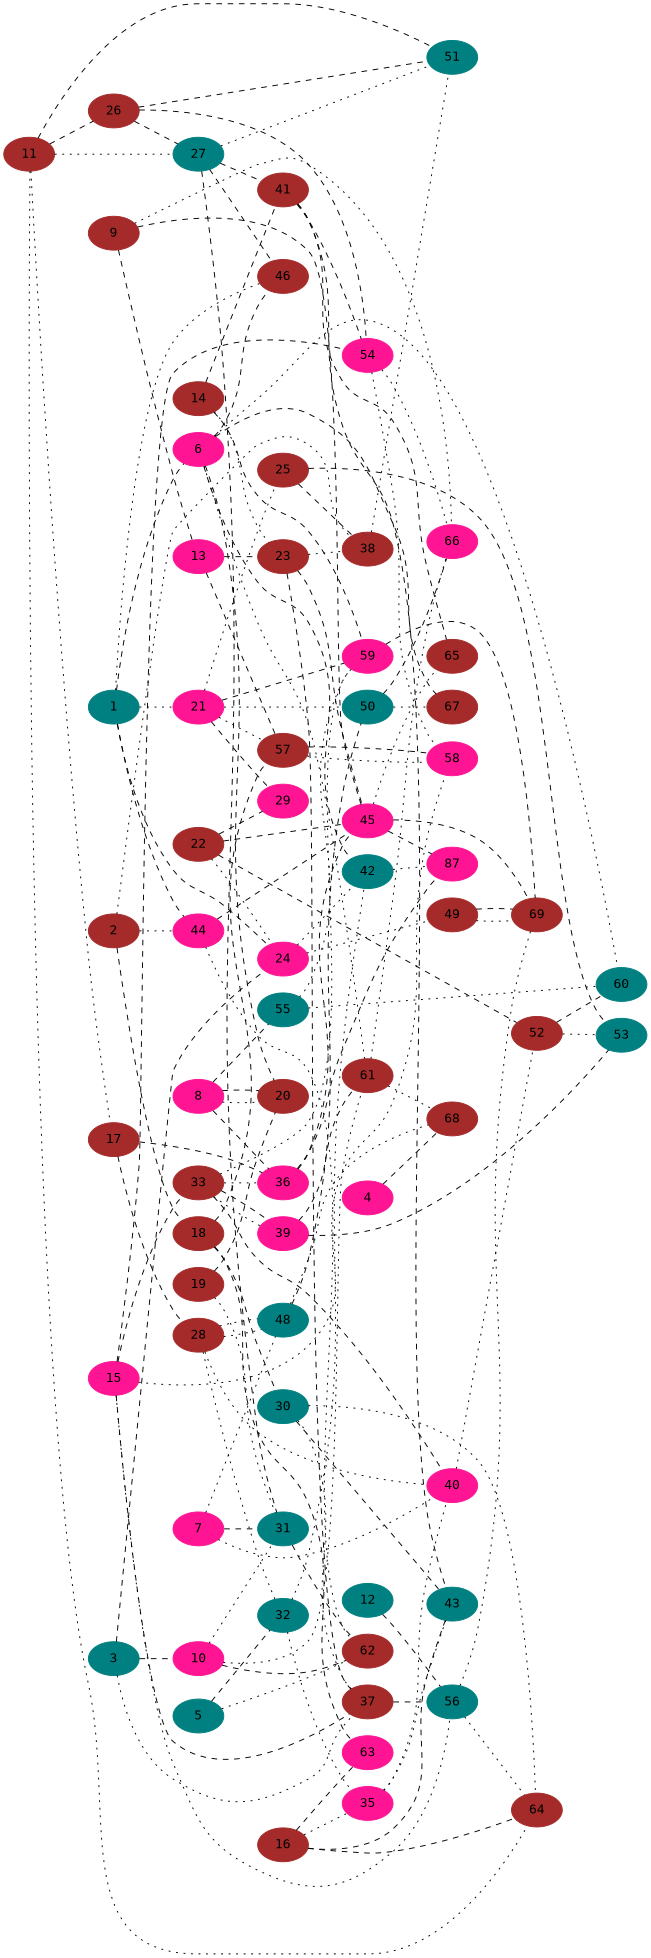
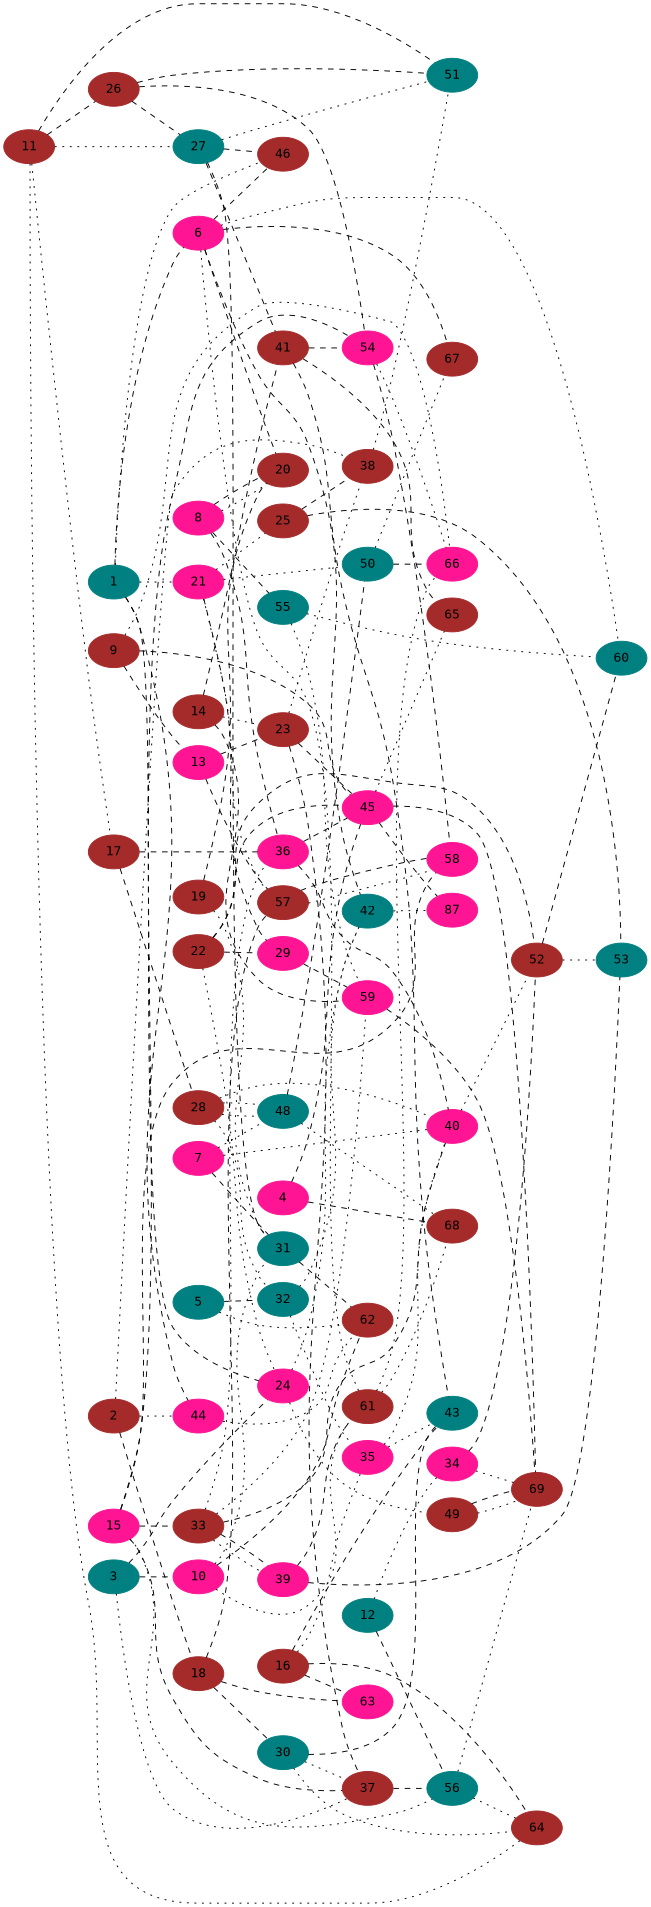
(399, 600) -> (418, 590)
(280, 683) -> (317, 971)
(283, 876) -> (318, 1095)
(353, 1026) -> (389, 968)
(358, 1147) -> (165, 1098)
none -> (452, 1464)
